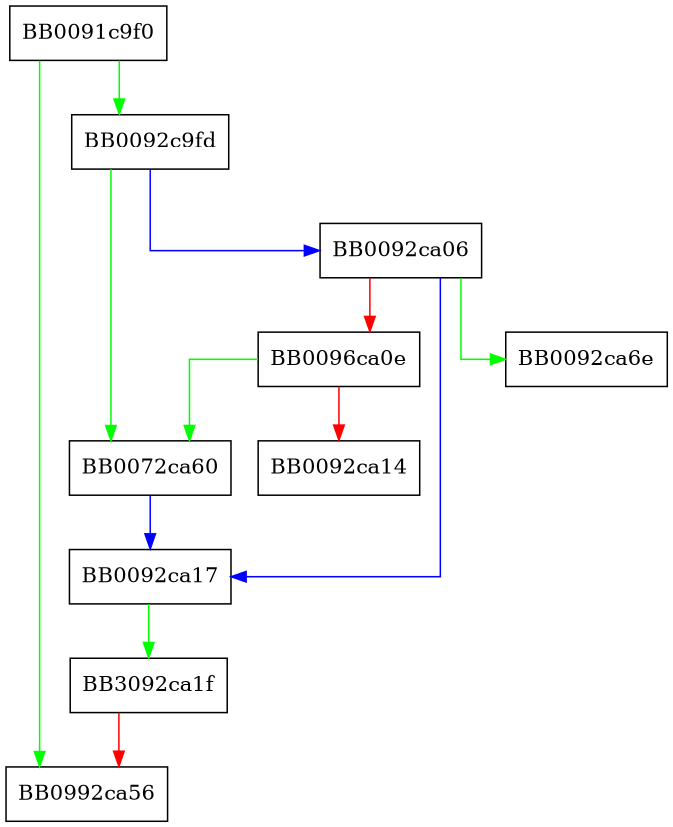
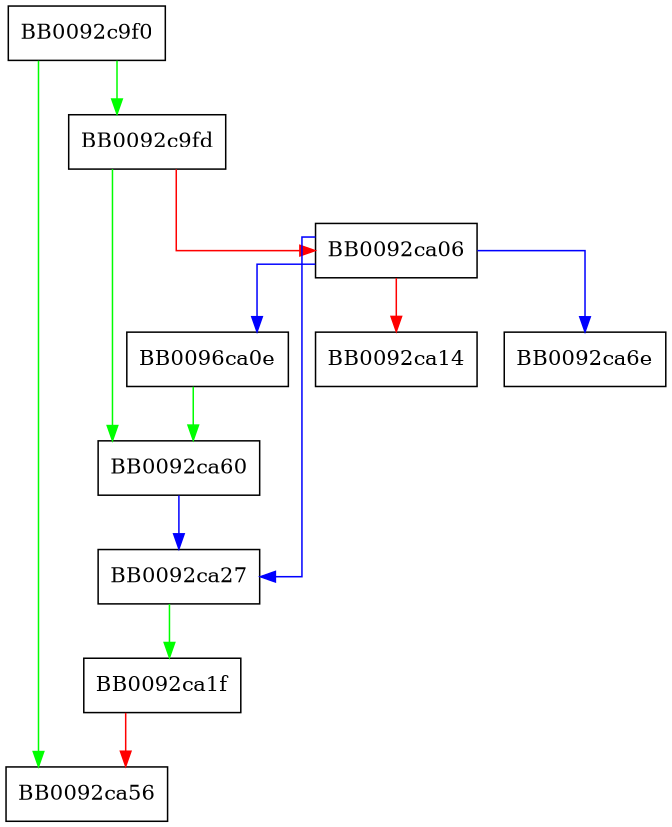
(88, 33) -> (87, 33)
(187, 251) -> (197, 251)
(370, 297) -> (260, 264)
(461, 333) -> (564, 251)
(339, 406) -> (396, 297)
(150, 468) -> (179, 468)
(150, 577) -> (179, 577)
(149, 685) -> (162, 685)
(87, 794) -> (87, 794)
